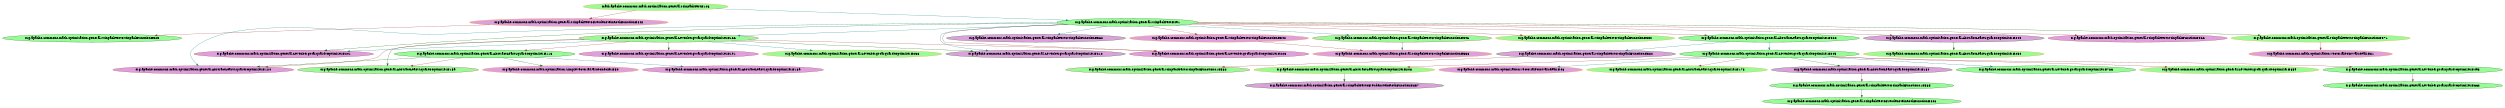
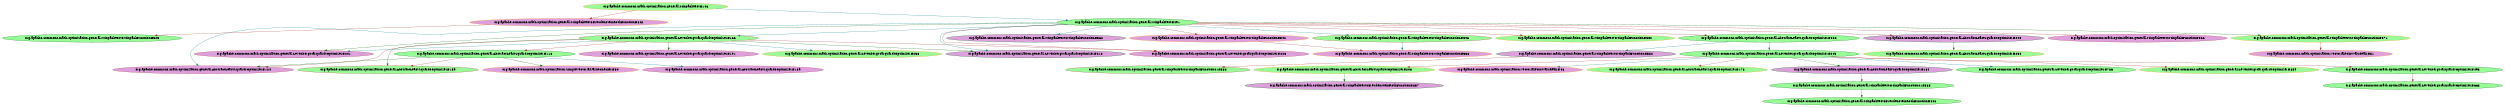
(656, 7) -> (656, 7)
